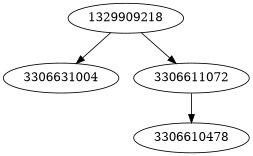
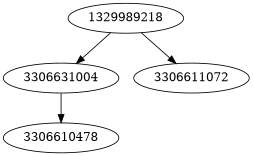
(126, 18) -> (126, 18)
(191, 104) -> (61, 104)
